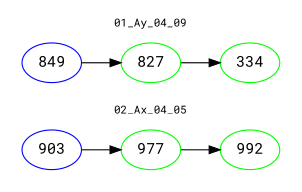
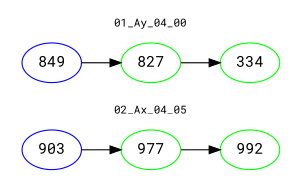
(151, 24) -> (151, 24)
